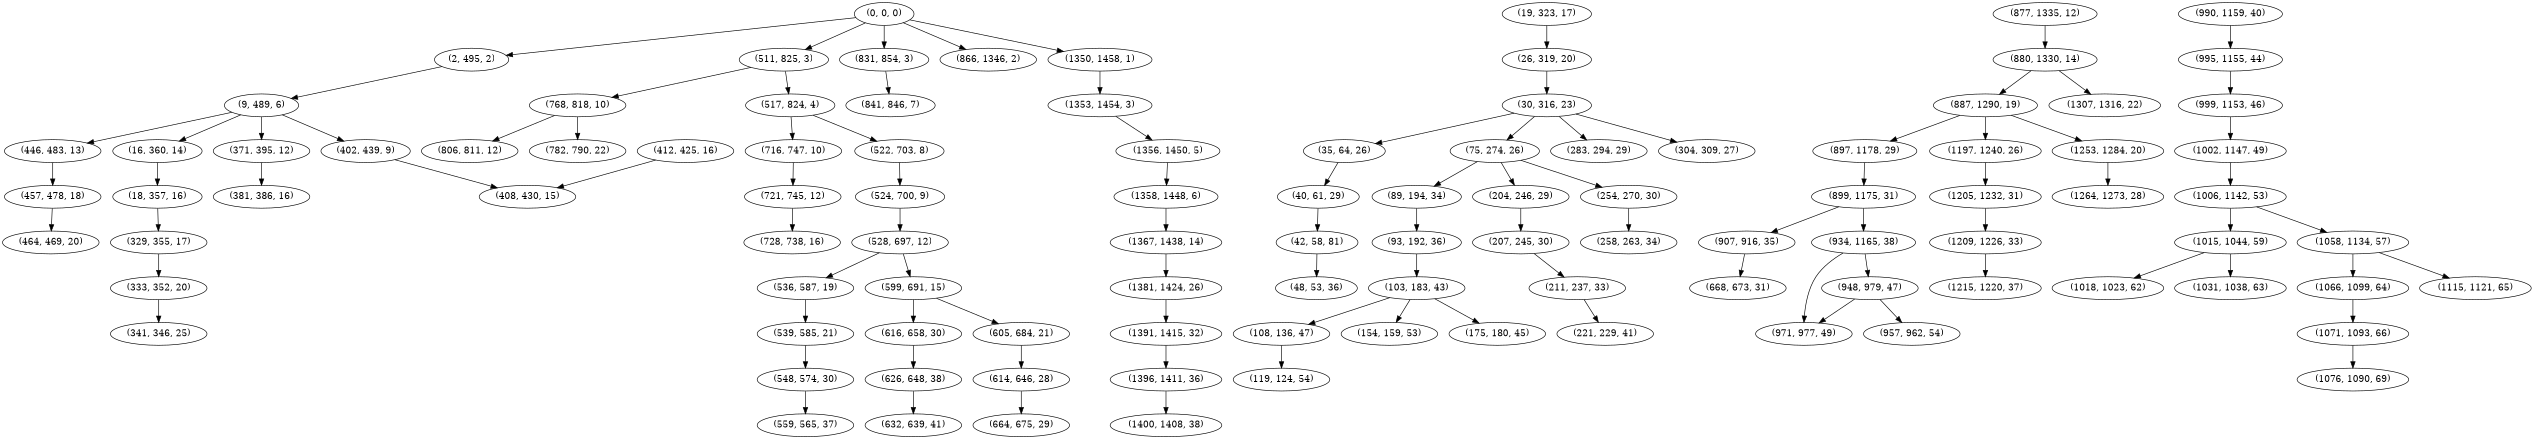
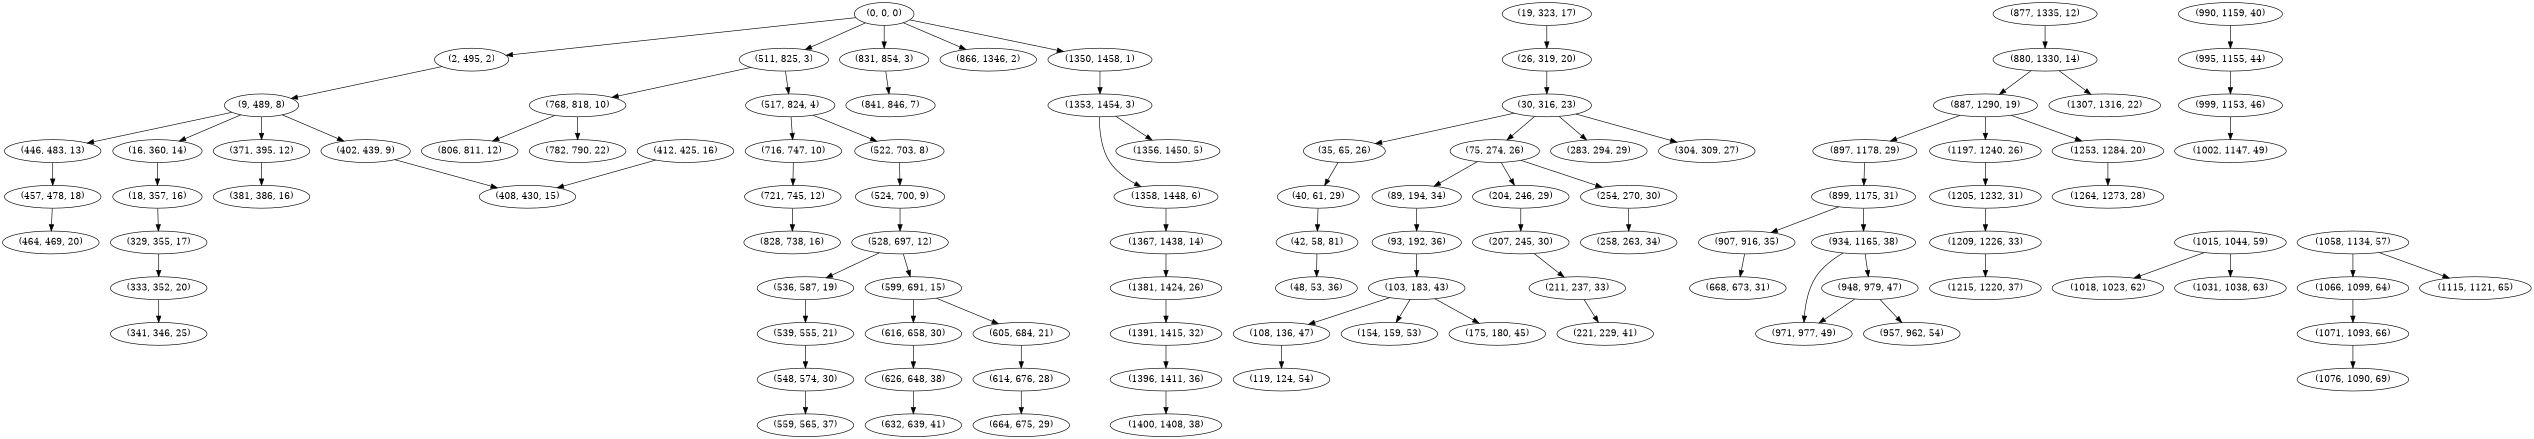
(262, 105) -> (262, 105)
(1344, 151) -> (1344, 151)
(1167, 171) -> (1107, 156)
(2230, 197) -> none
(792, 242) -> (792, 242)
(805, 334) -> (805, 334)
(1021, 380) -> (1021, 380)
